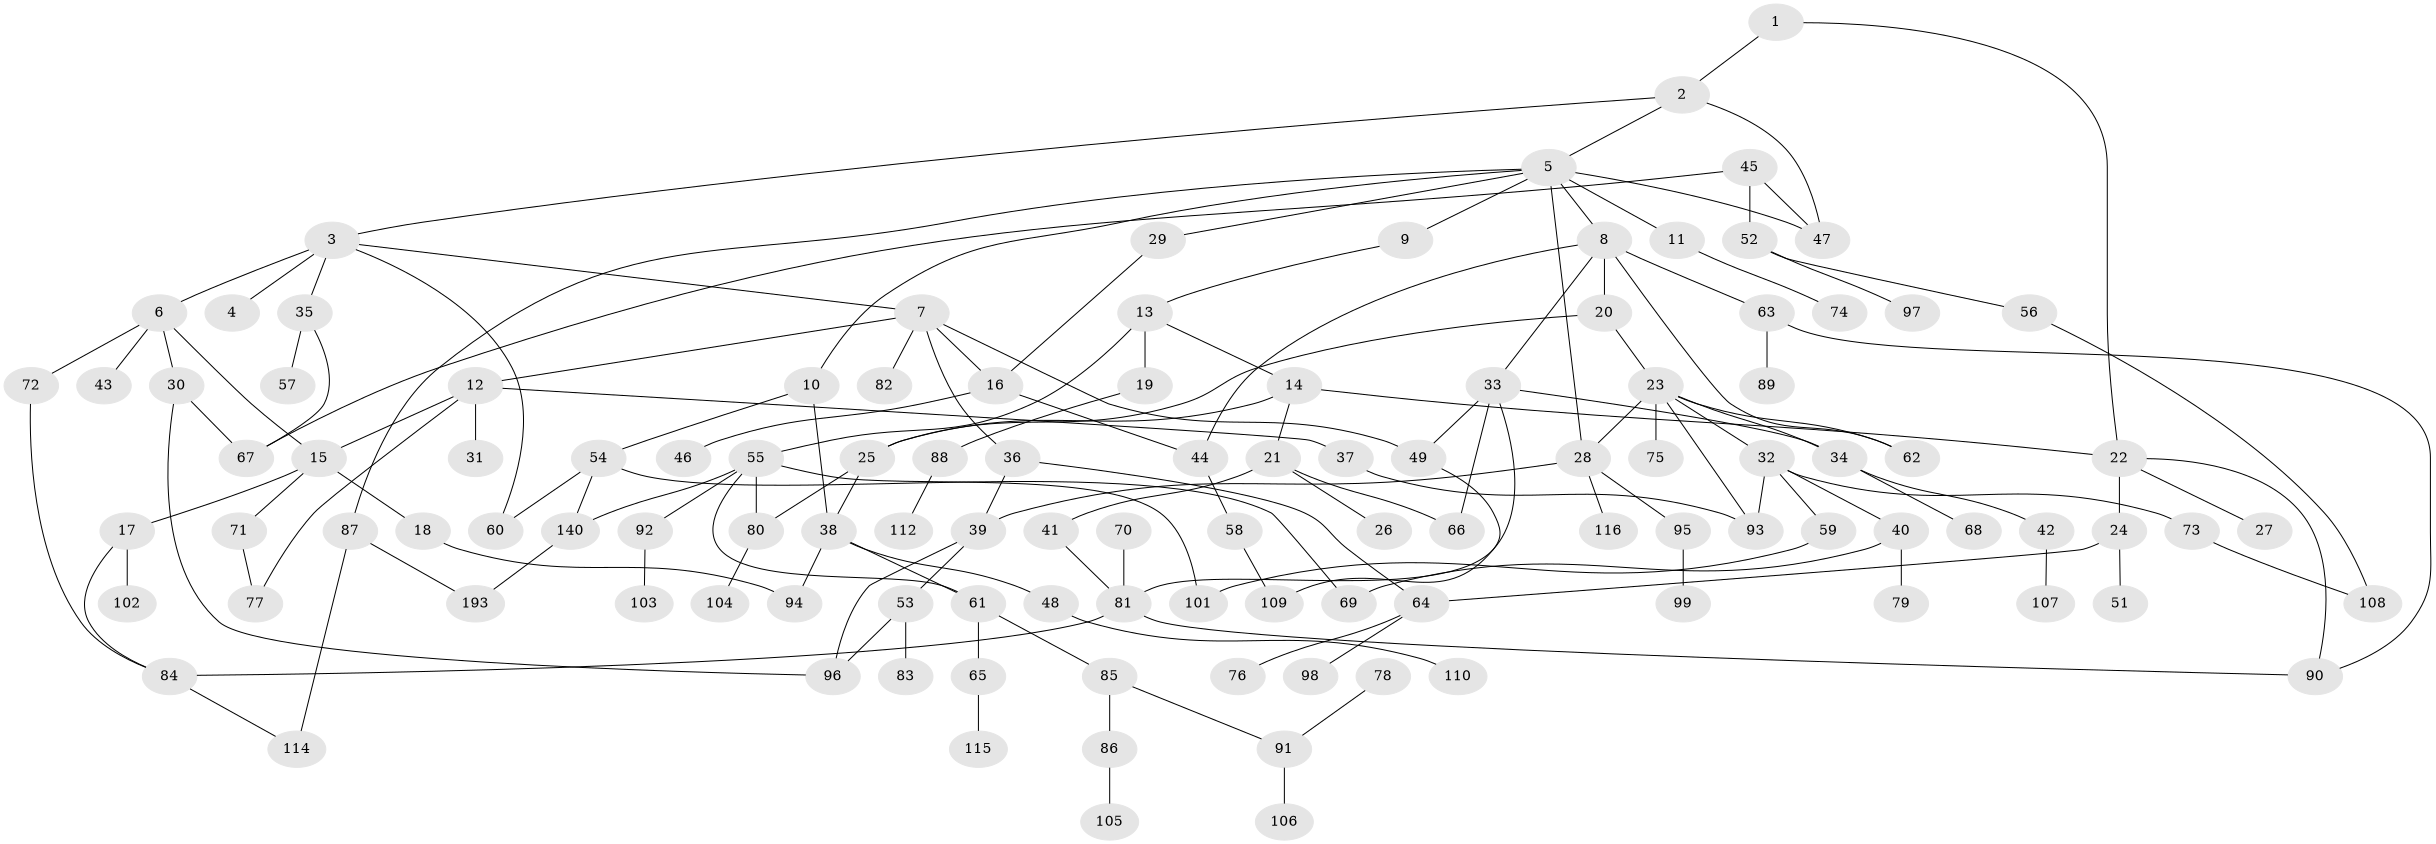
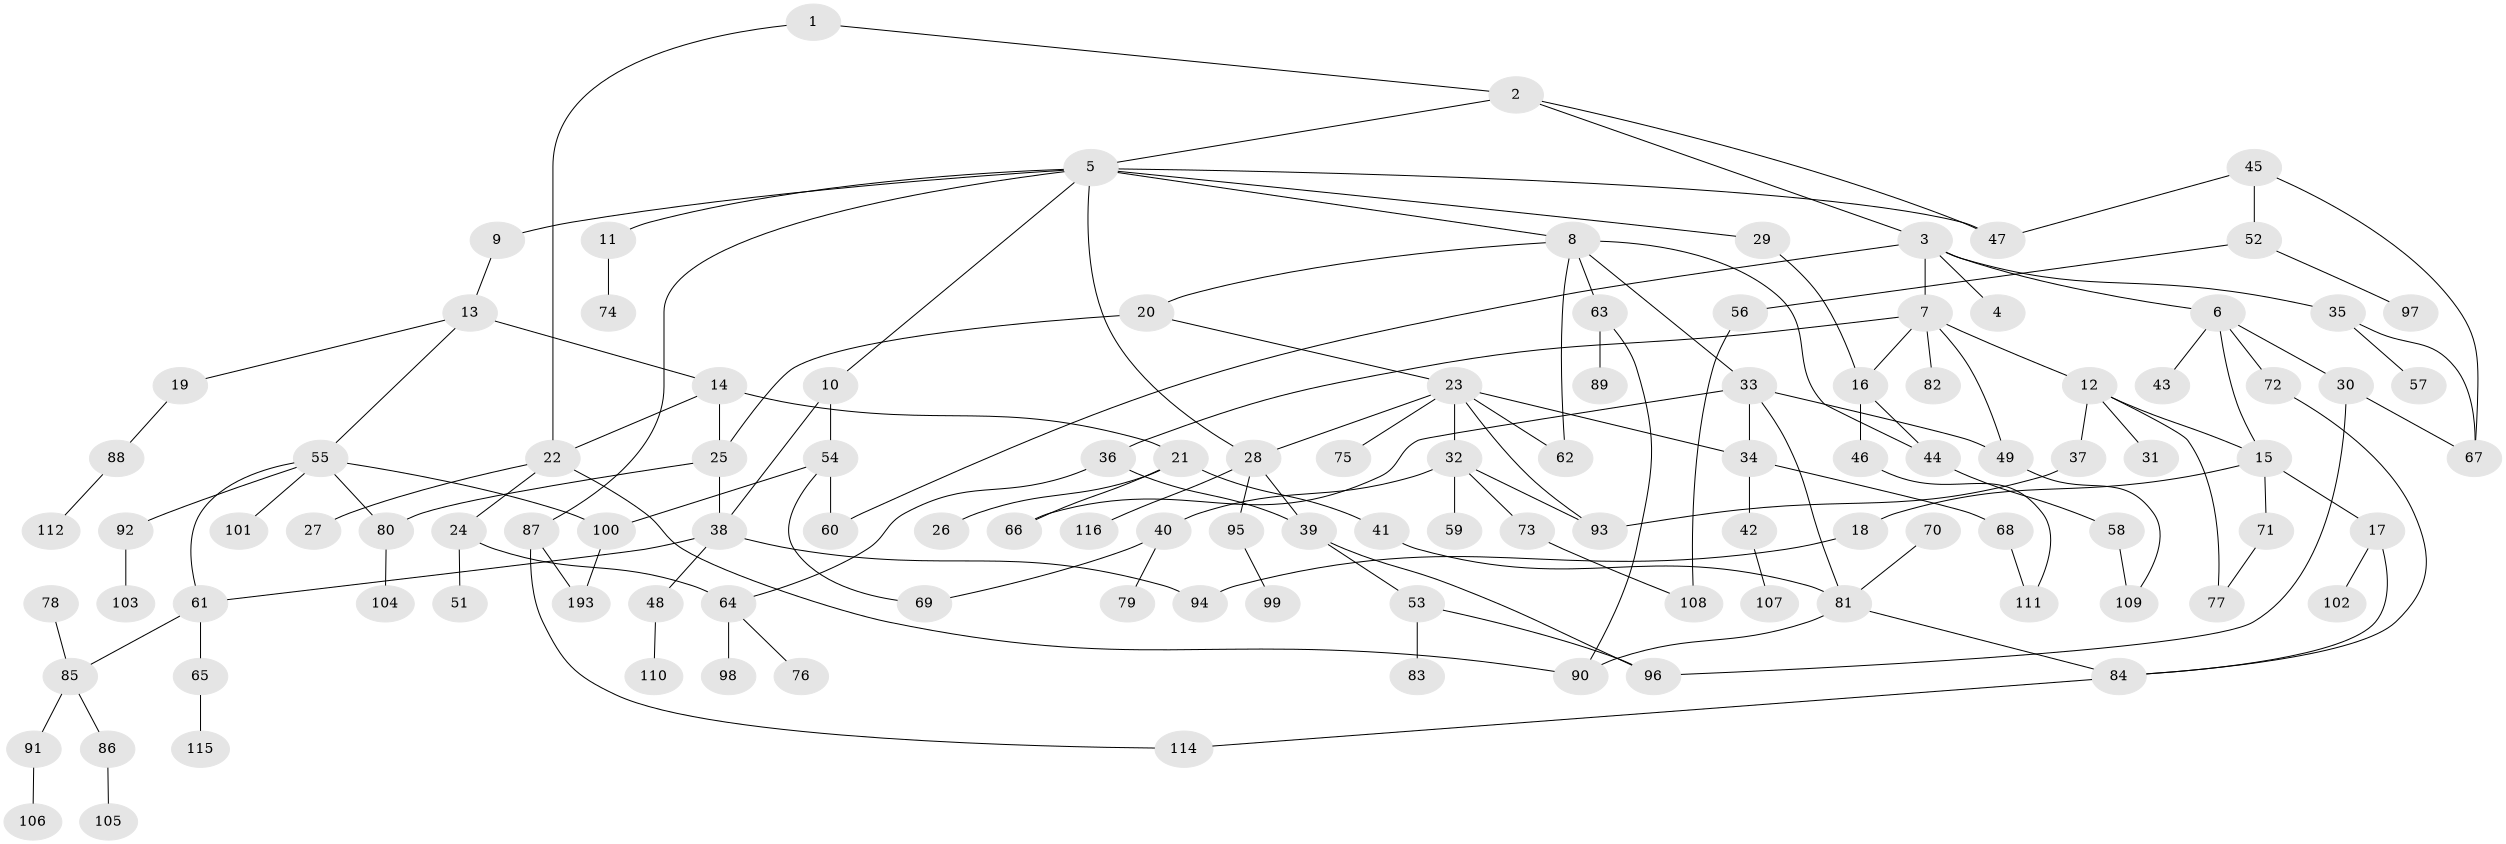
(570, 531) -> (606, 531)
(1559, 571) -> none
none -> (2029, 604)
(1334, 713) -> (61, 640)
